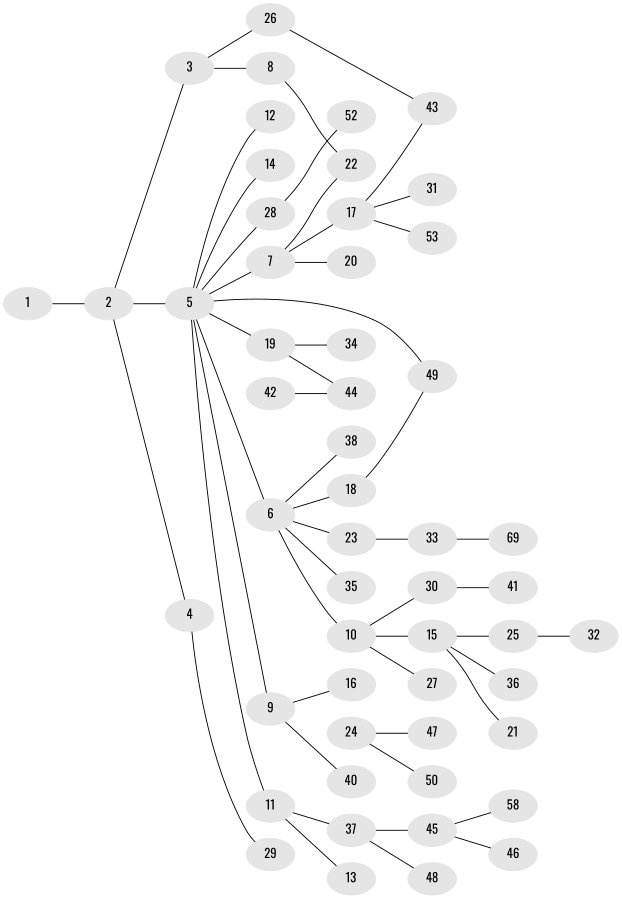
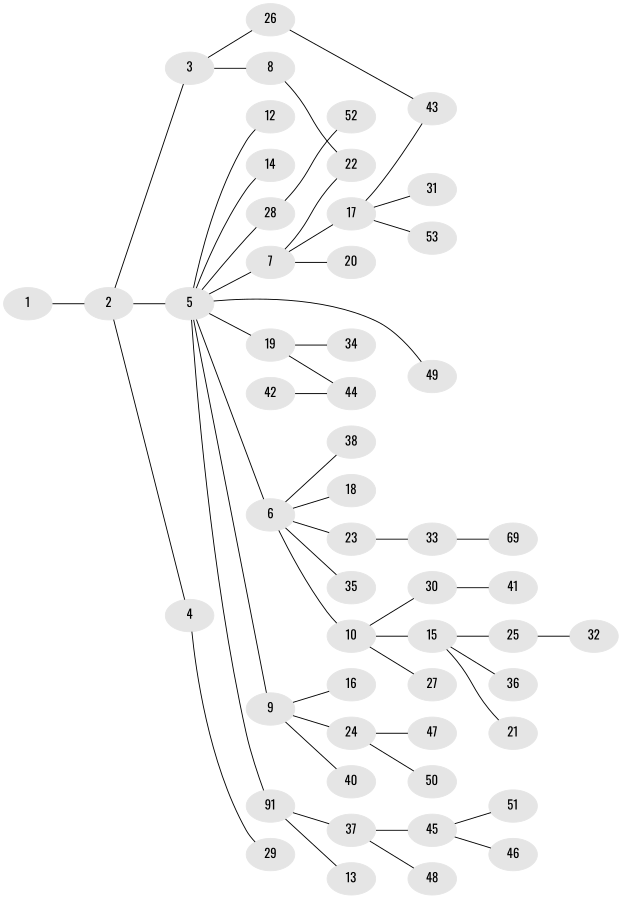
(397, 436) -> none
none -> (311, 721)
(270, 806) -> (270, 806)
(513, 806) -> (513, 806)
